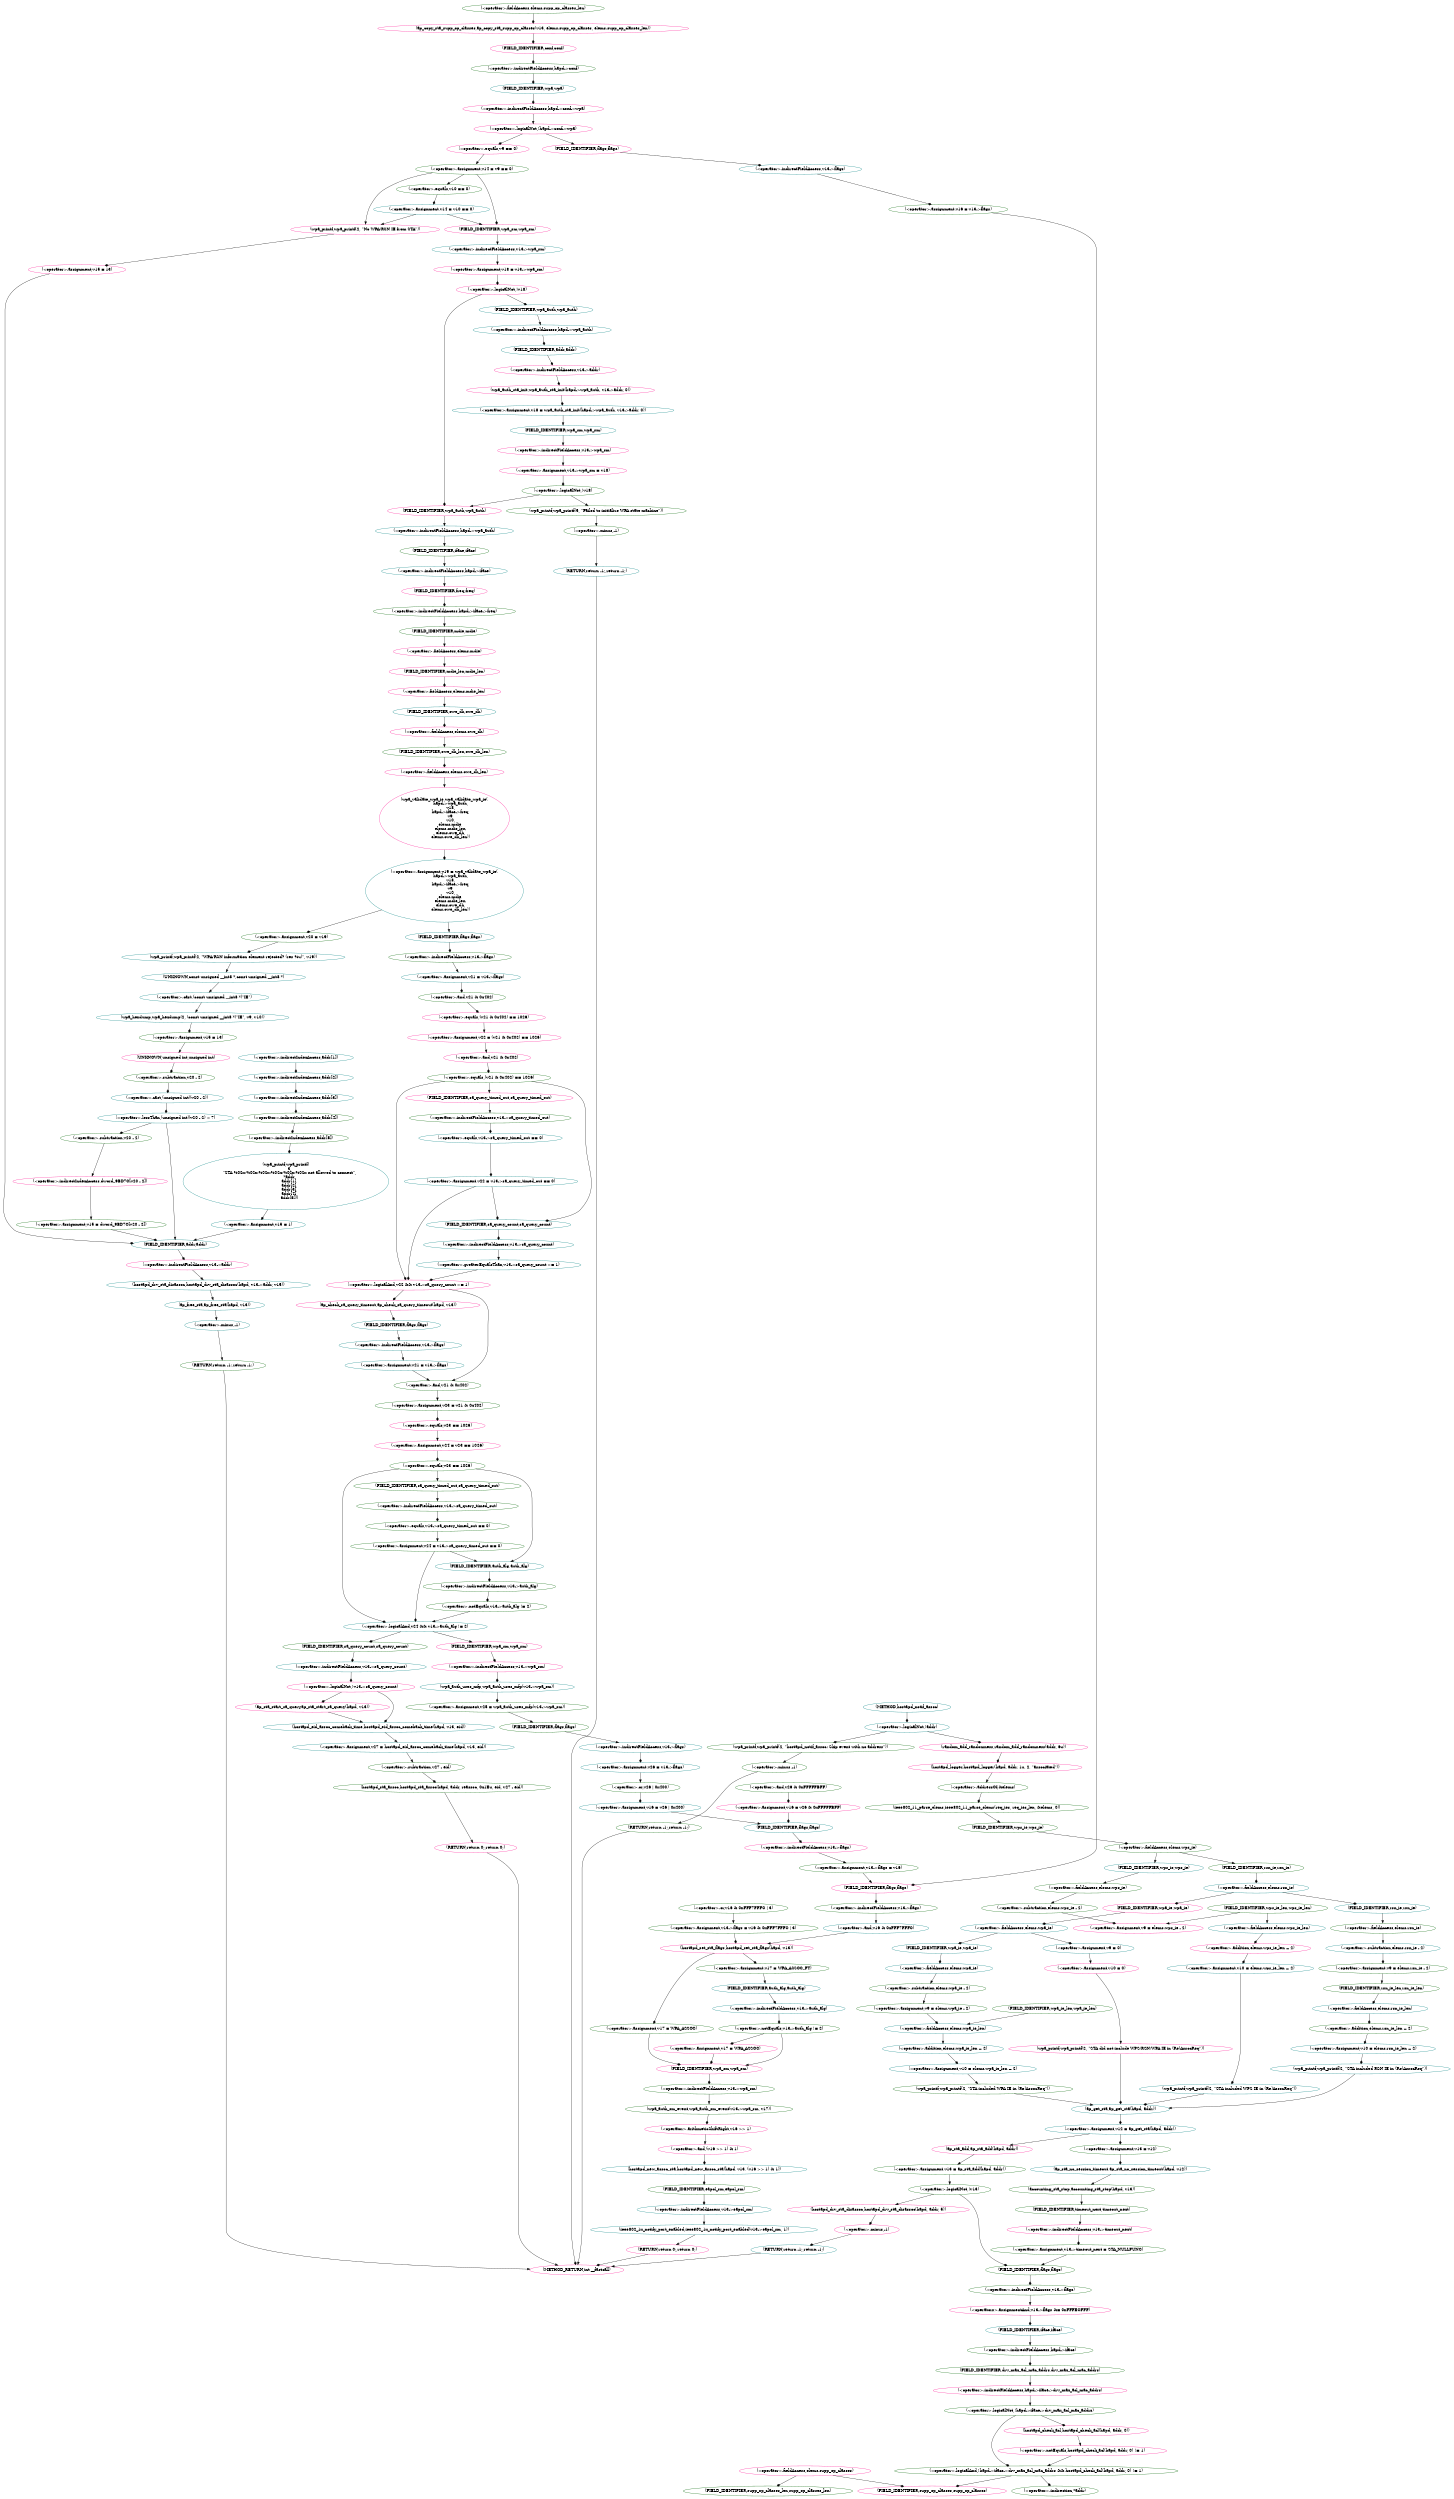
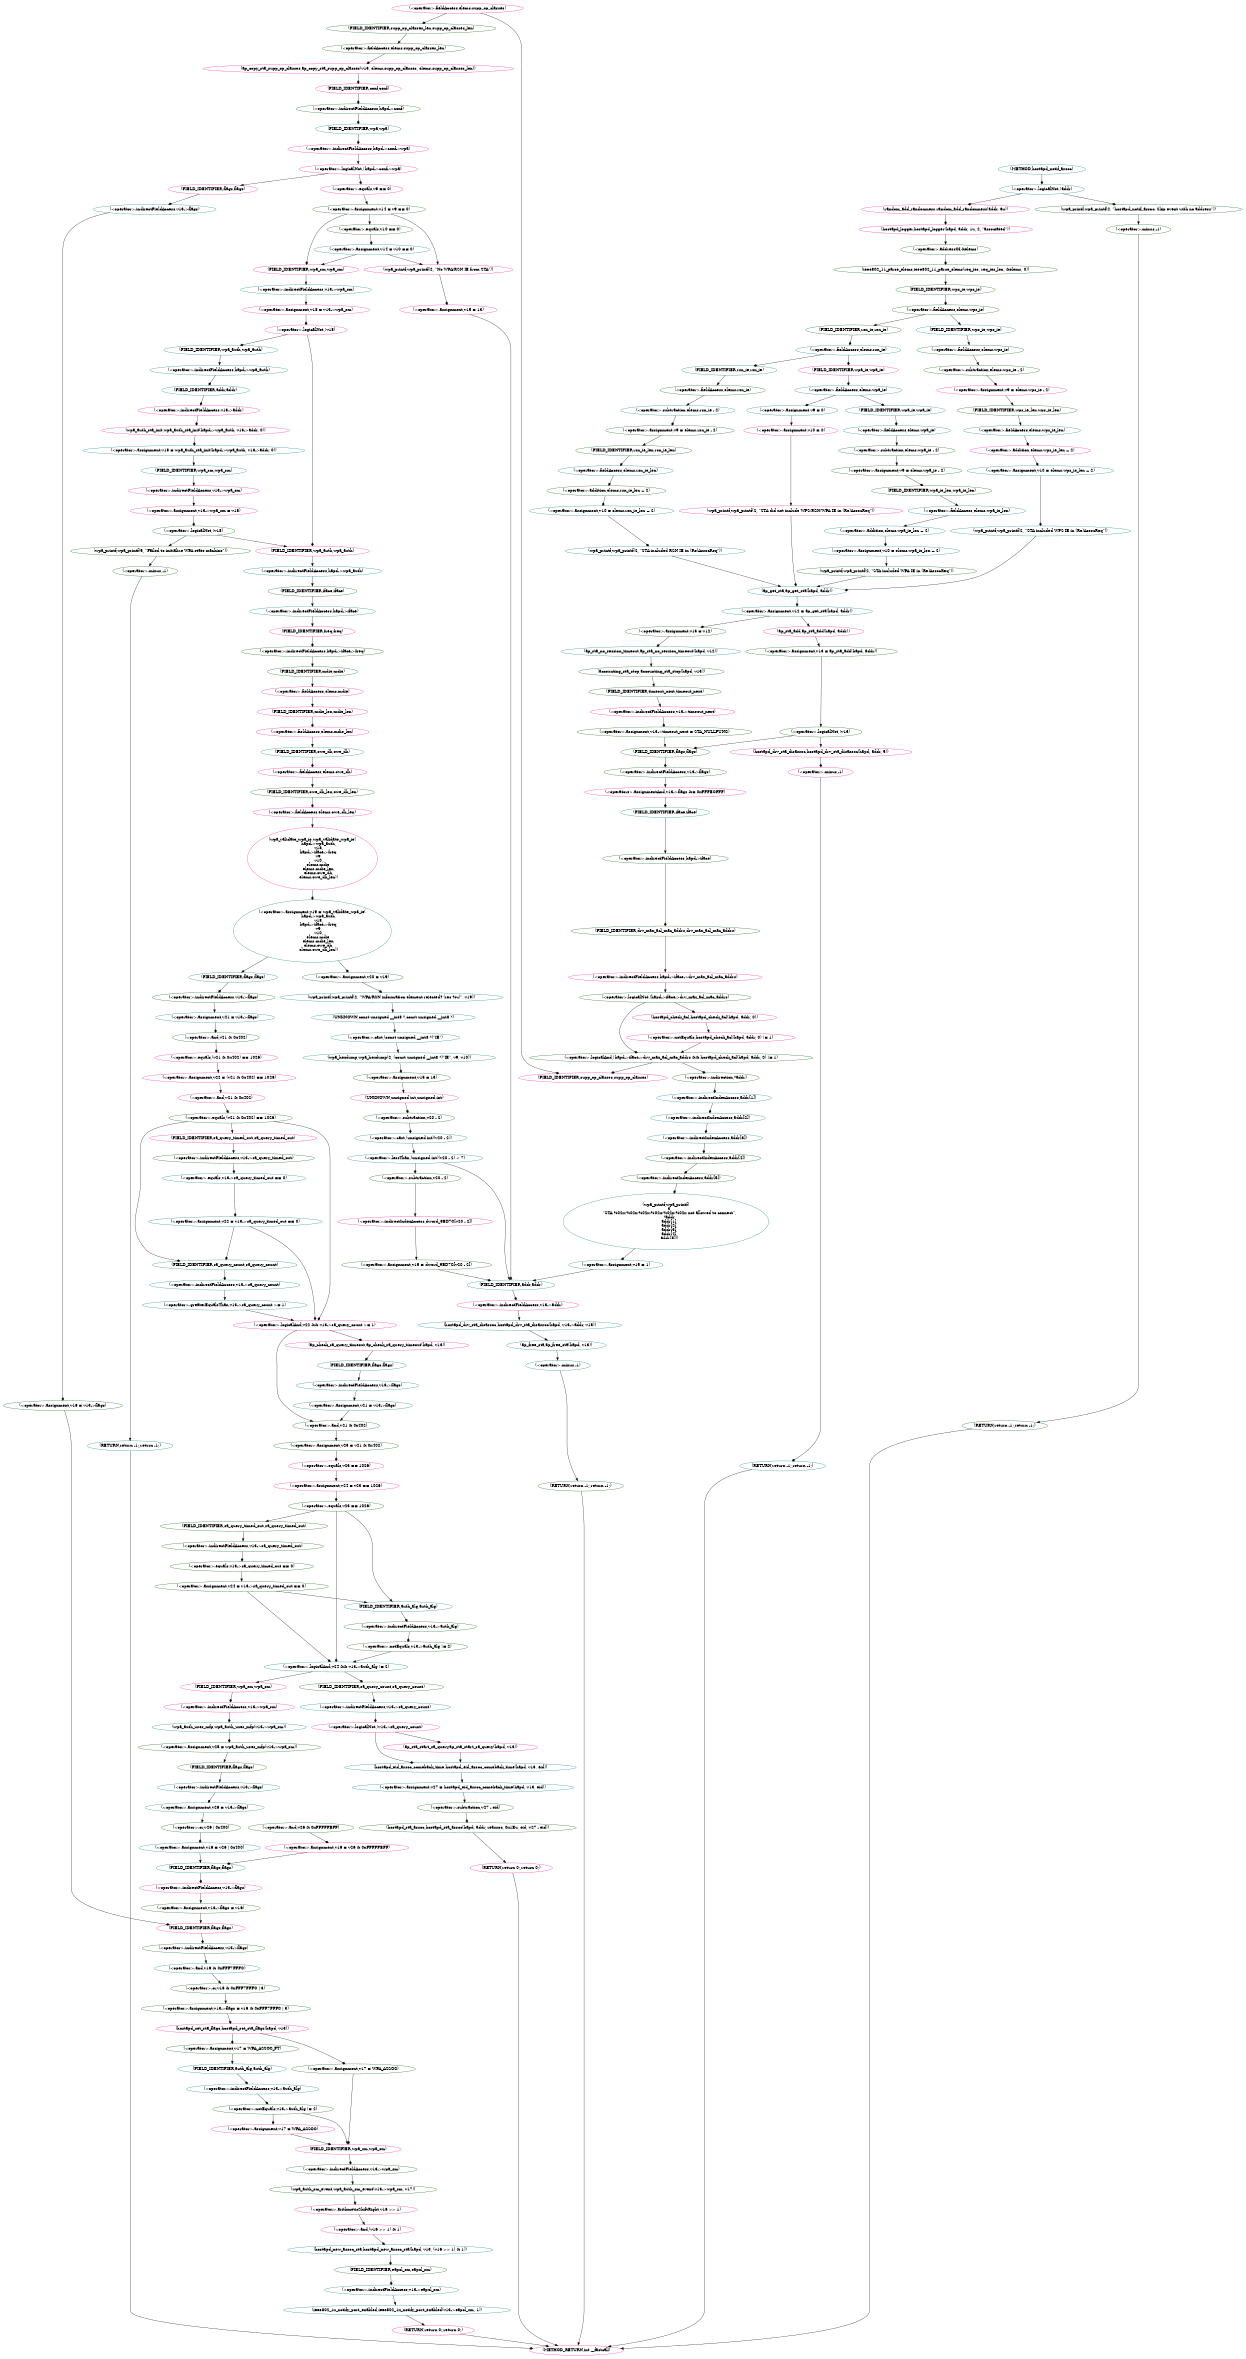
none -> (403, 37)
none -> (715, 1086)
(455, 1275) -> (268, 1315)
(1205, 1918) -> (1009, 399)
(809, 1938) -> (215, 1977)
(931, 2018) -> (913, 480)
